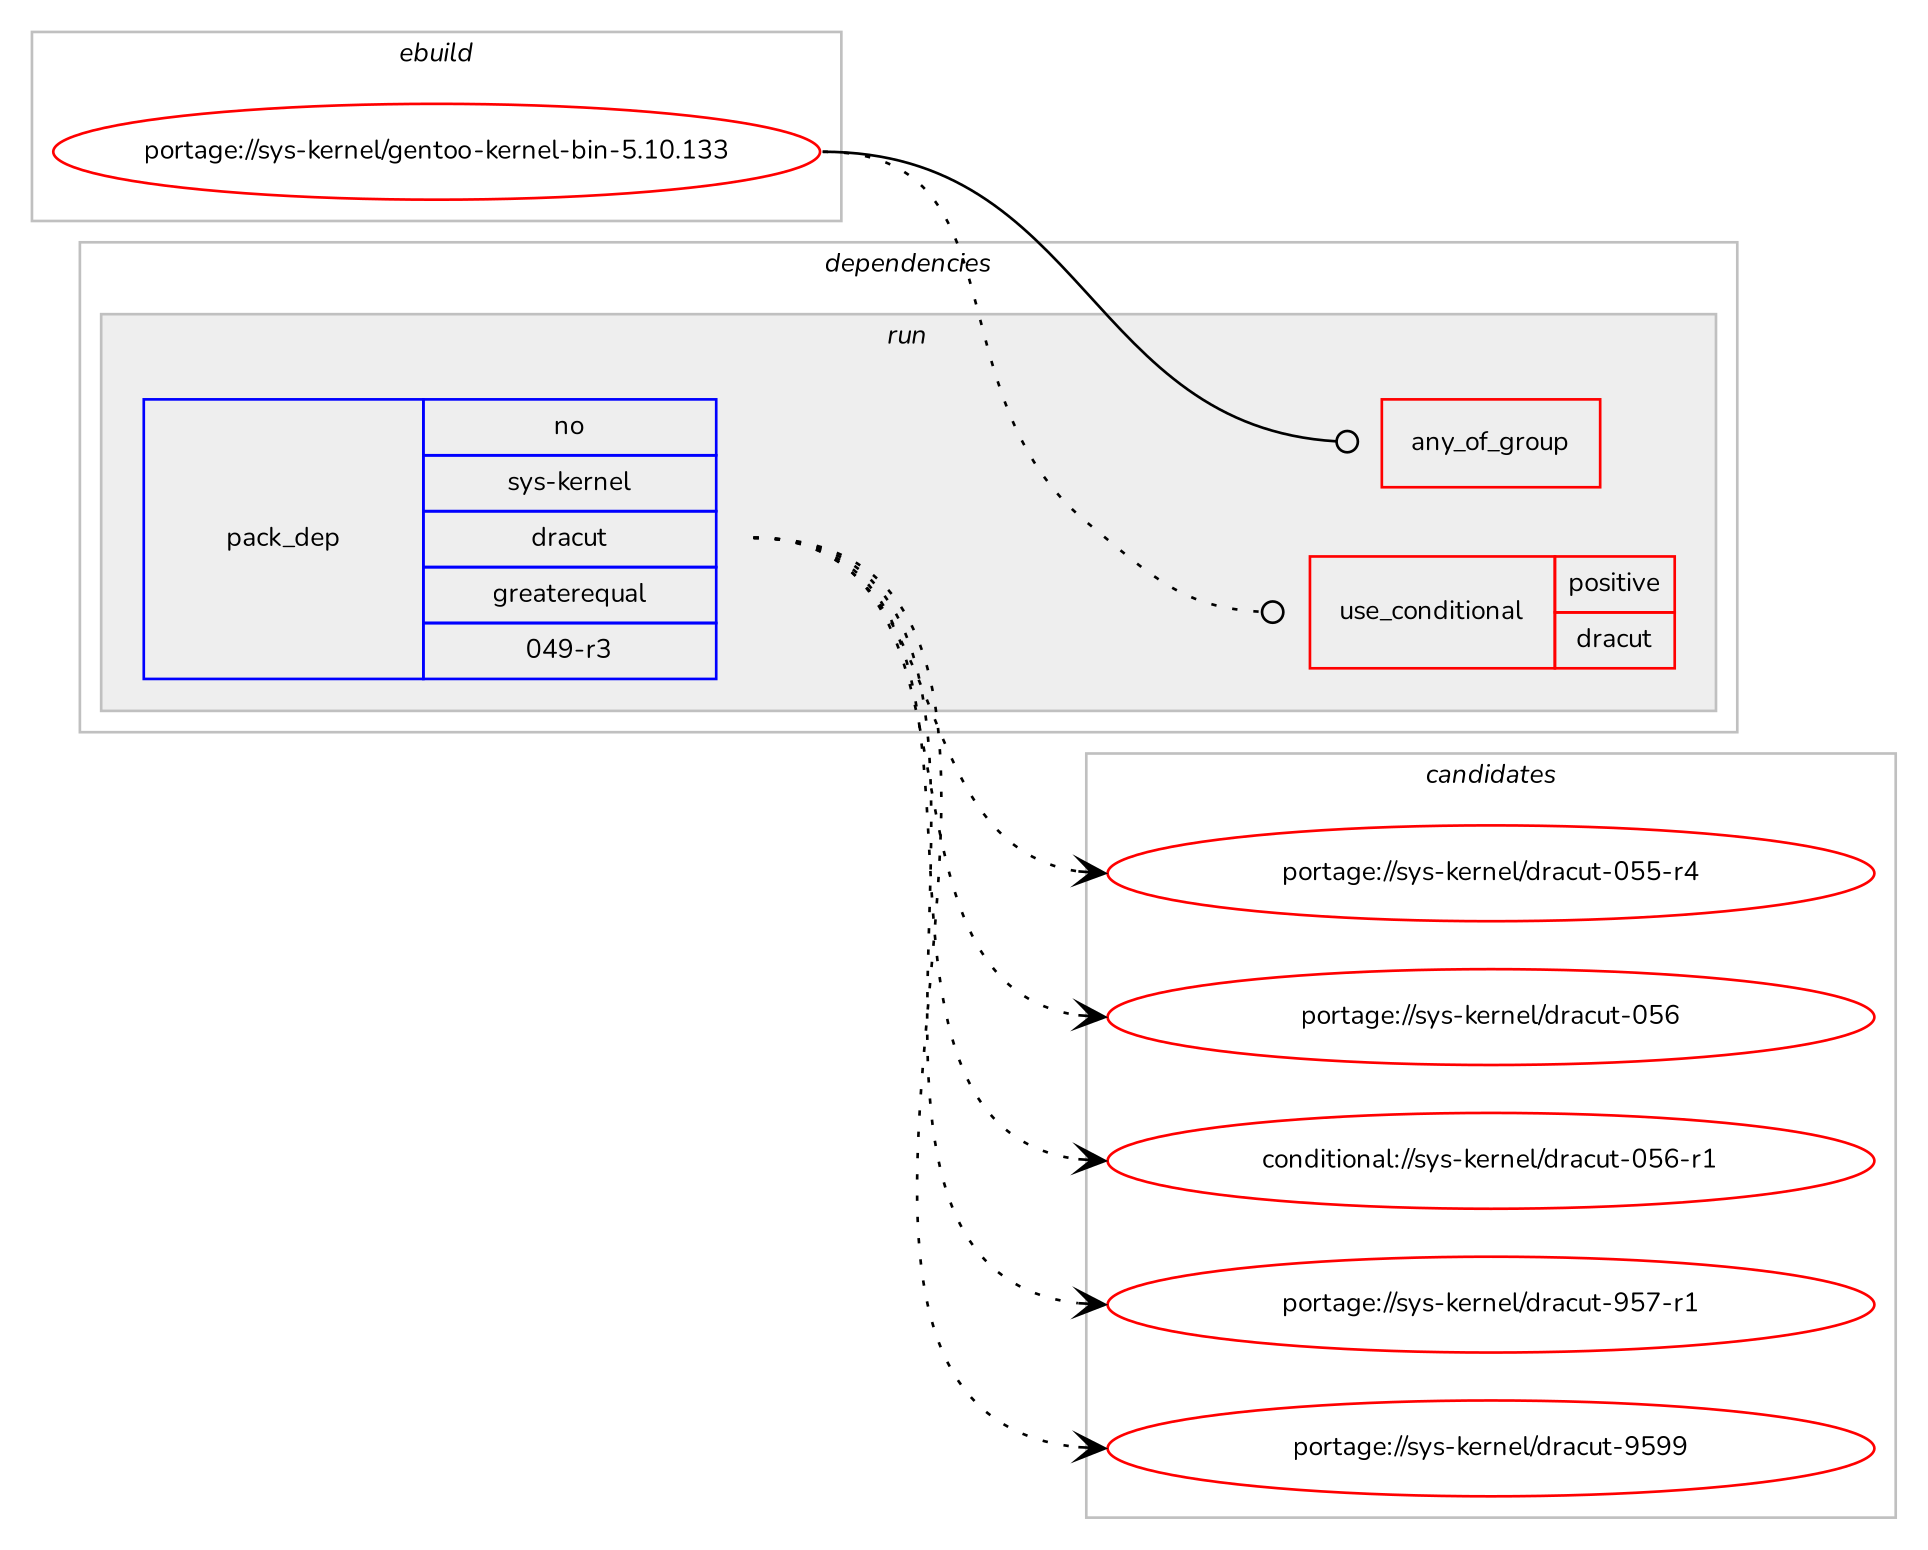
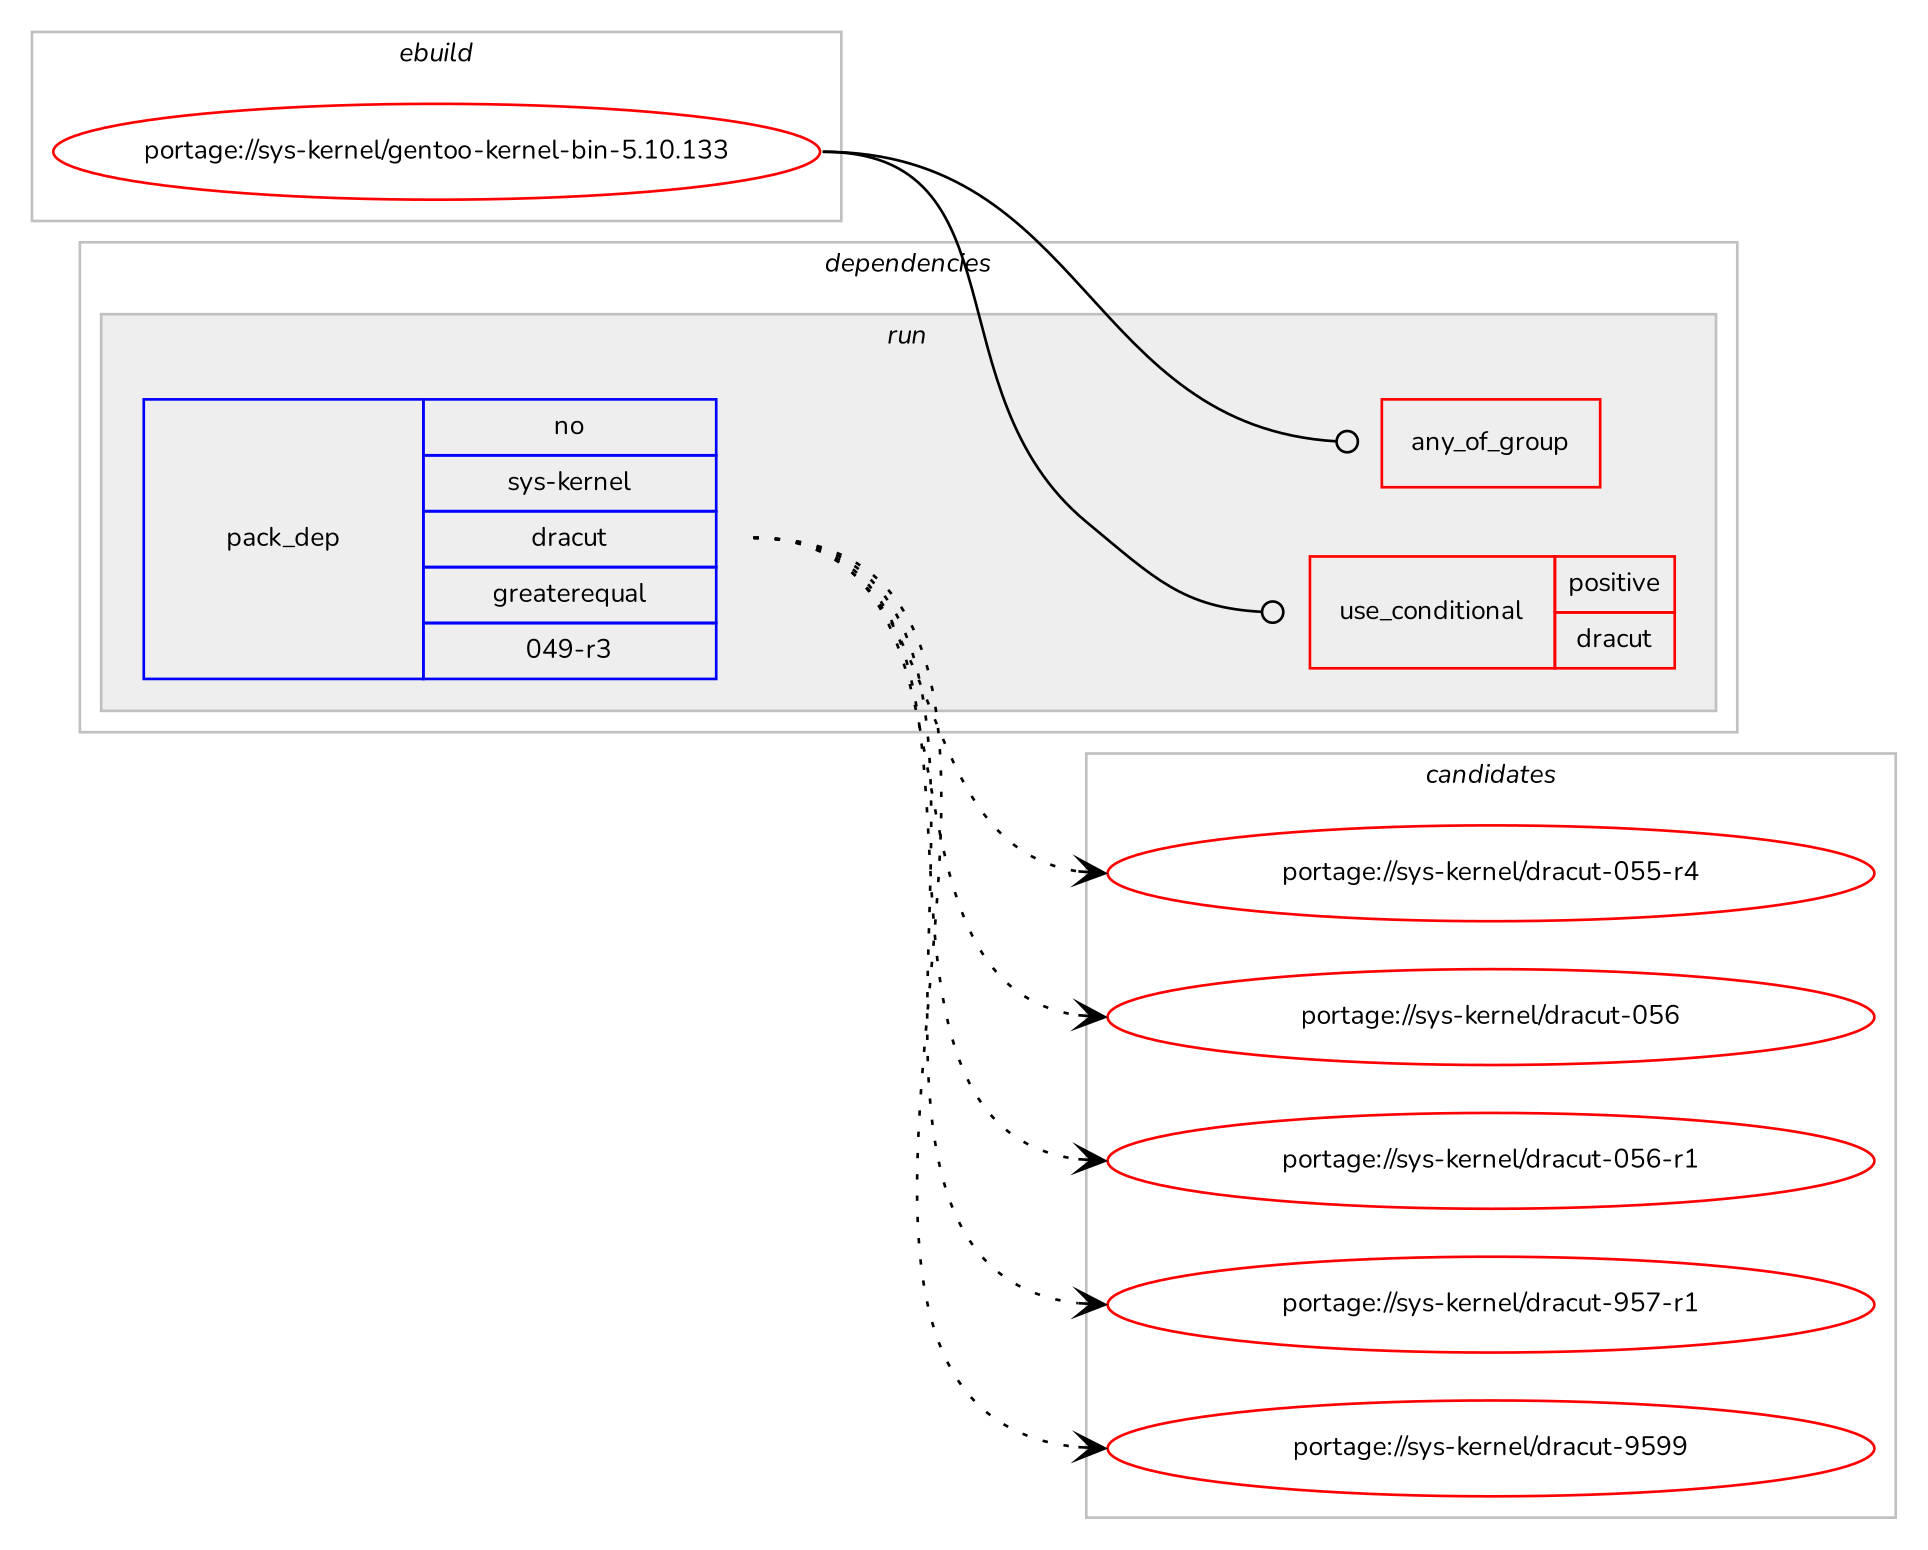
(1007, 406) -> (1007, 406)
(1491, 1161) -> (1491, 1161)
